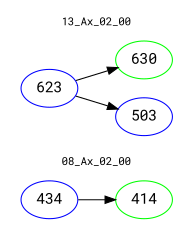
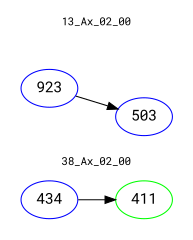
(144, 60) -> none
(49, 88) -> (49, 88)
(97, 162) -> (97, 162)
(144, 200) -> (144, 200)
